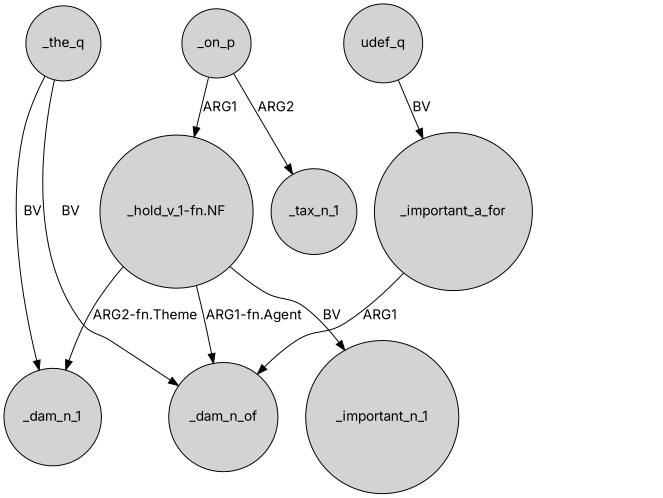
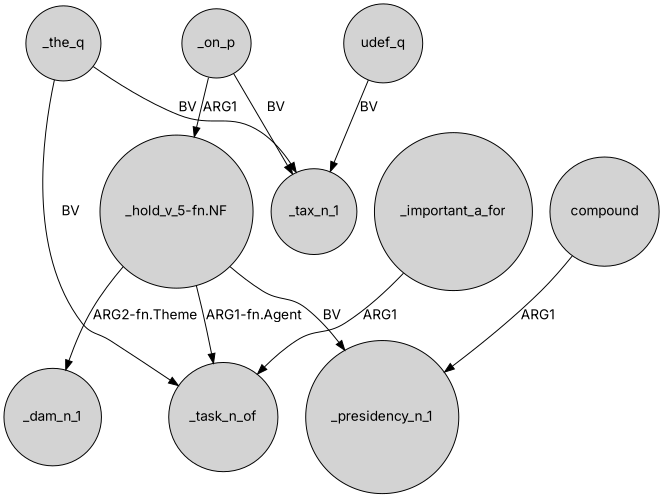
(409, 105) -> (351, 121)
(276, 108) -> (276, 108)
(177, 212) -> (177, 212)
none -> (605, 212)
(16, 217) -> (188, 118)
(223, 417) -> (223, 417)
(382, 417) -> (382, 417)
